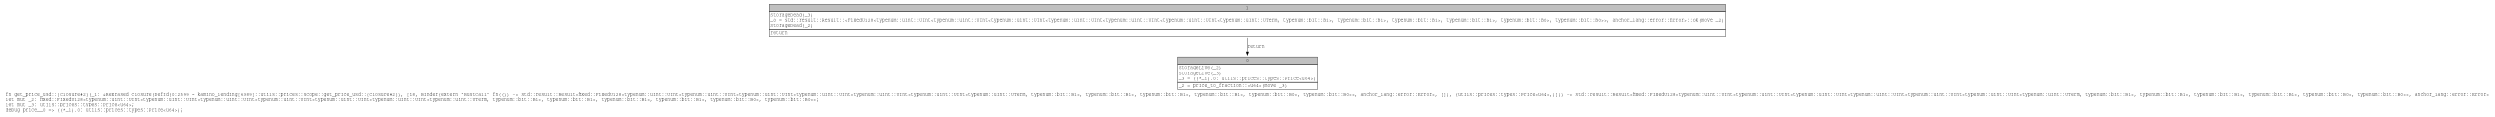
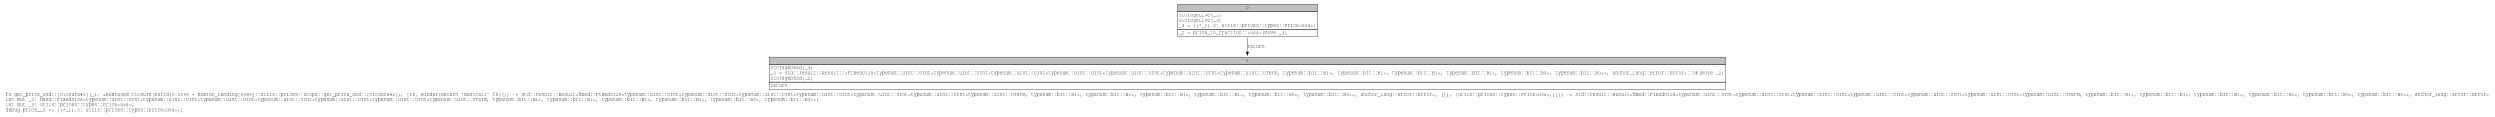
(1247, 45) -> (1247, 45)
